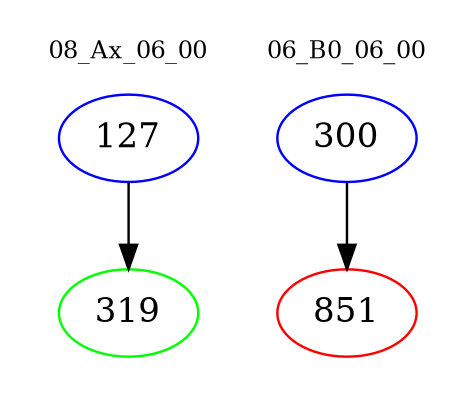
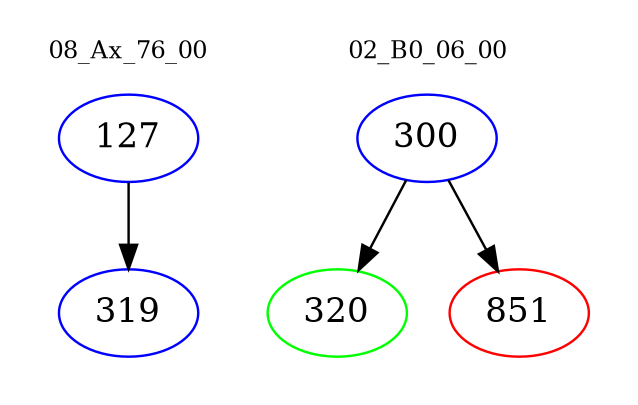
(129, 52) -> (129, 52)
(347, 52) -> (428, 52)
(129, 313) -> (129, 313)
none -> (337, 313)
